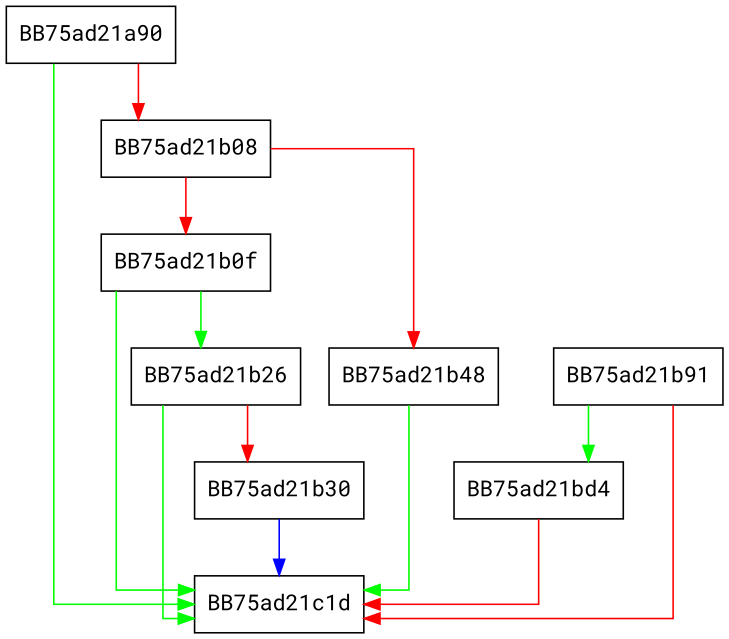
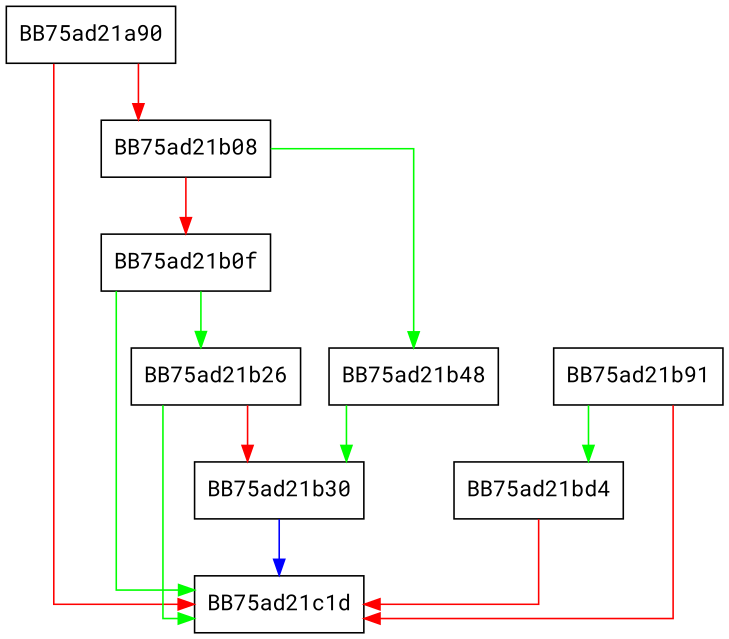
(414, 169) -> (414, 169)
(54, 396) -> (54, 396)
(409, 512) -> (346, 425)
